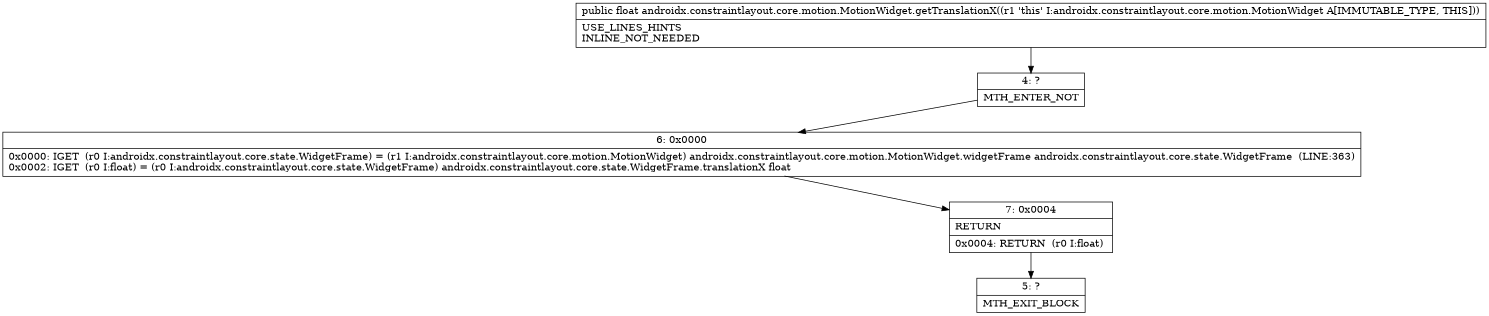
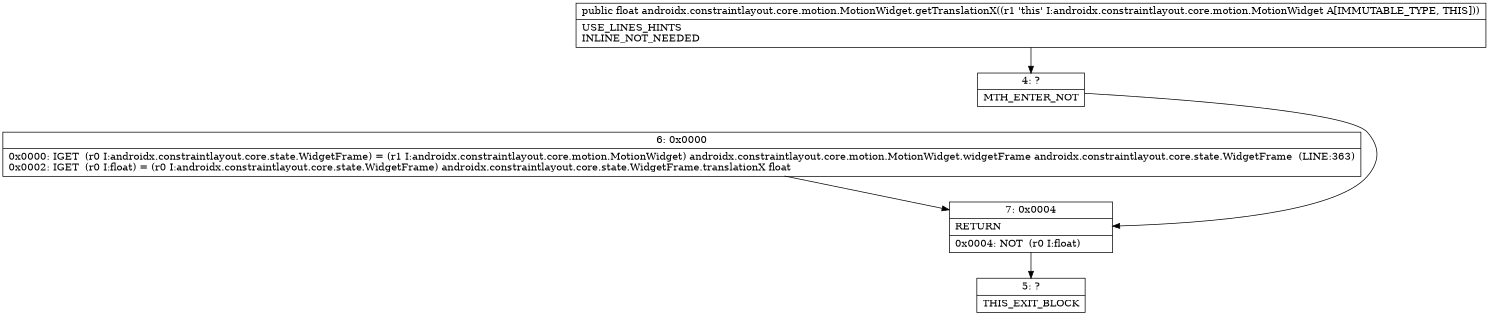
(891, 116) -> (1373, 140)
(1031, 244) -> (1020, 244)
(1031, 304) -> (1031, 304)
